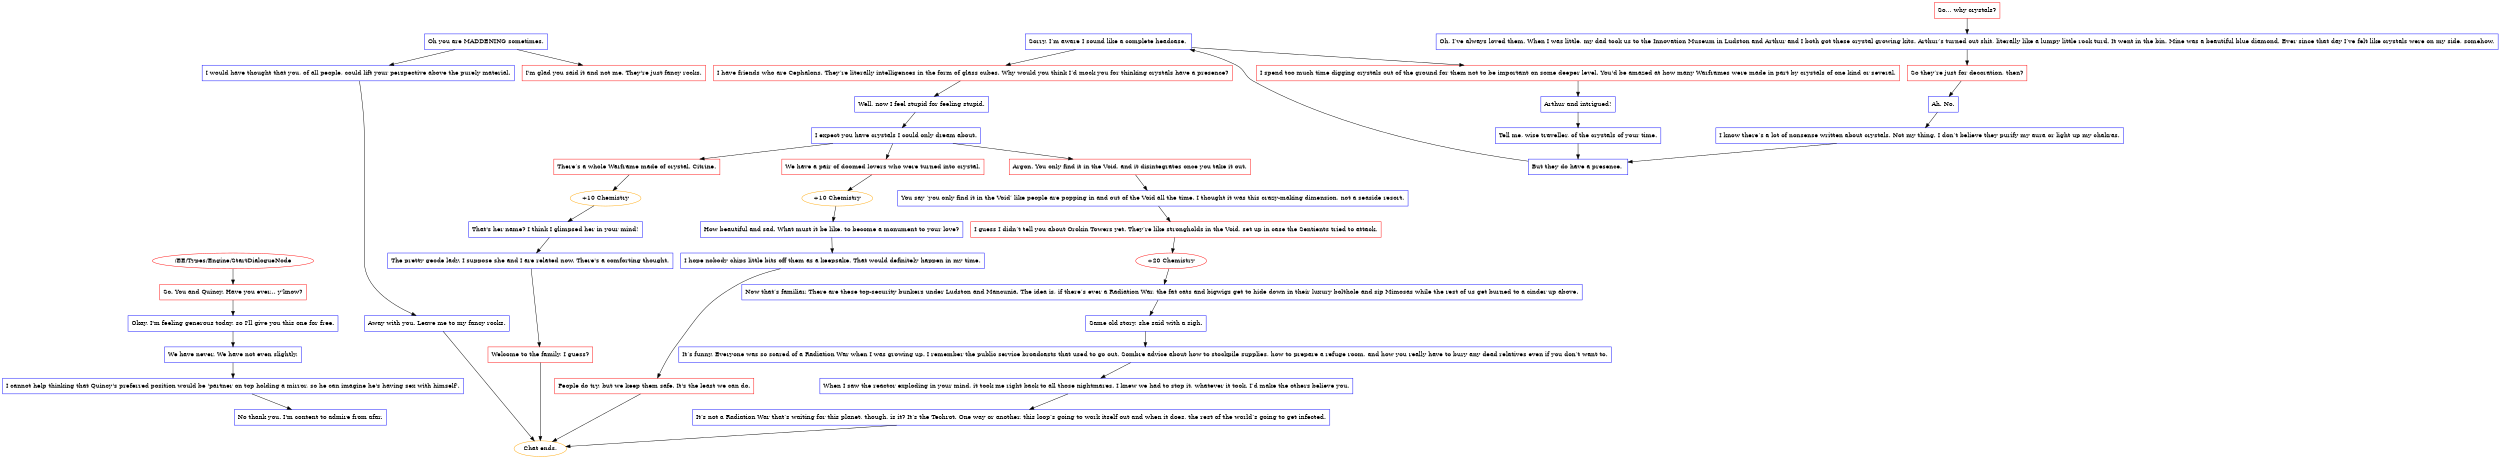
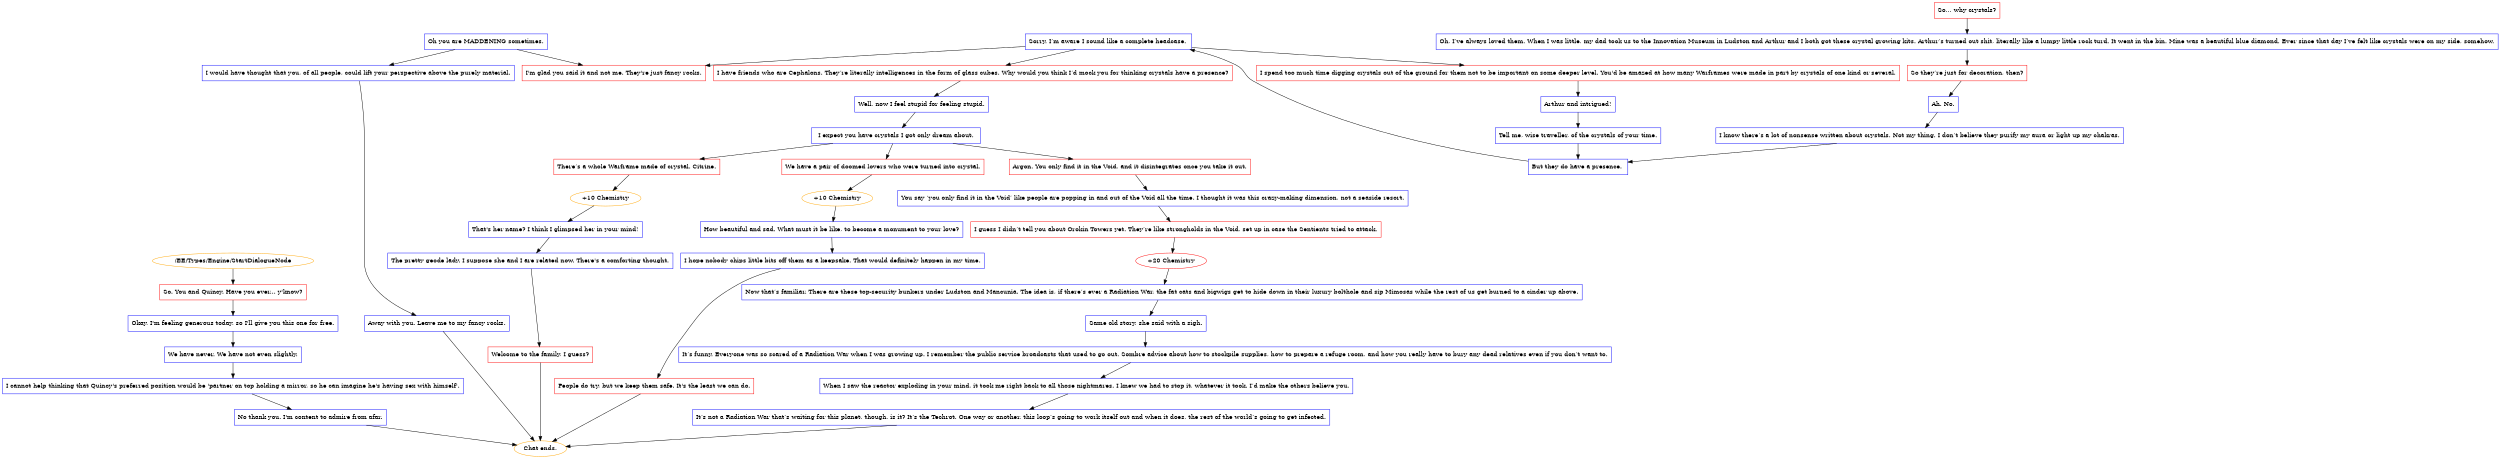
none -> (868, 55)
(896, 136) -> (896, 136)
(233, 261) -> (233, 261)
none -> (439, 435)
